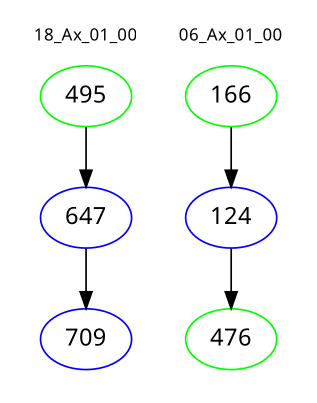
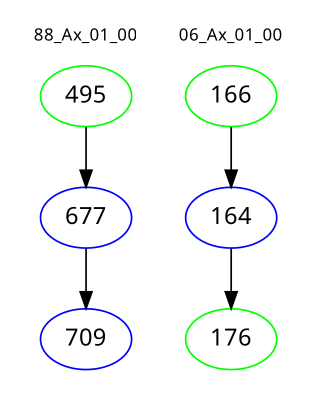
(86, 36) -> (86, 36)
(86, 218) -> (86, 218)
(231, 218) -> (231, 218)
(231, 339) -> (231, 339)
